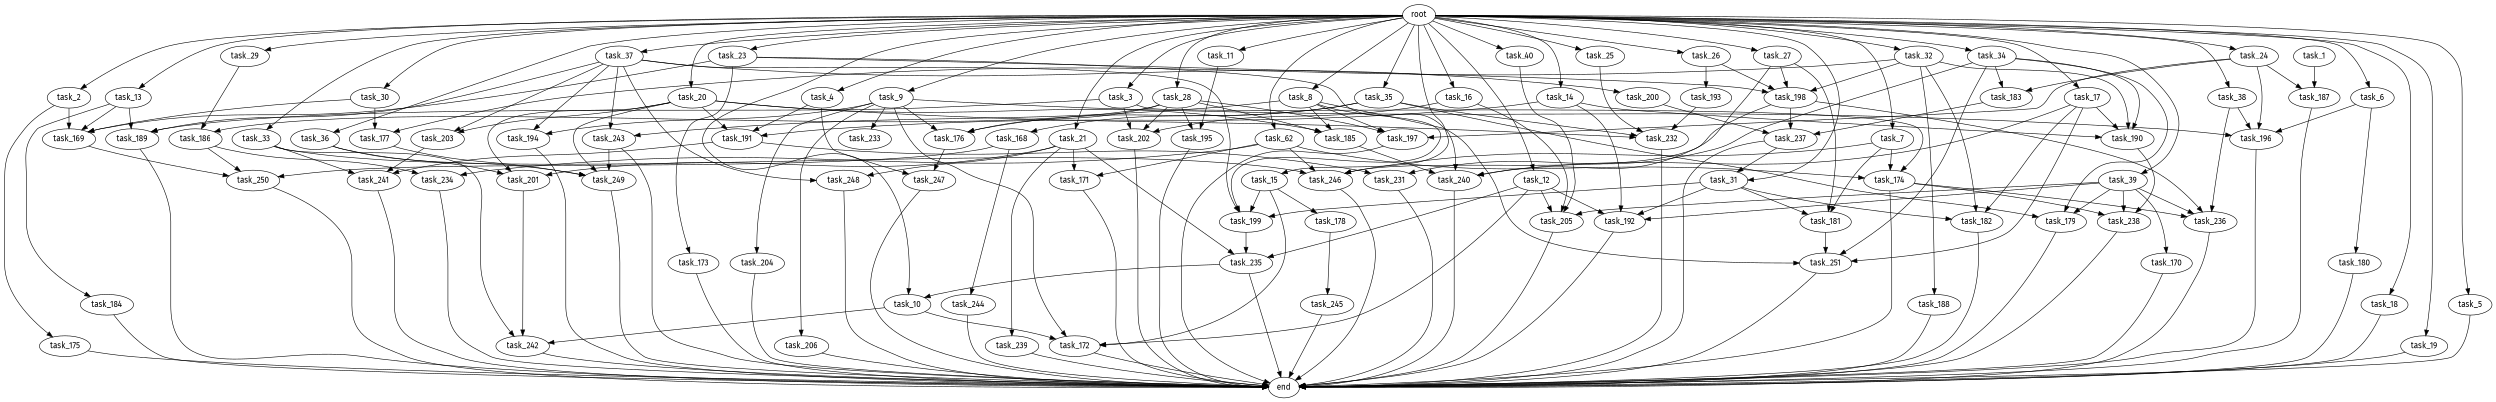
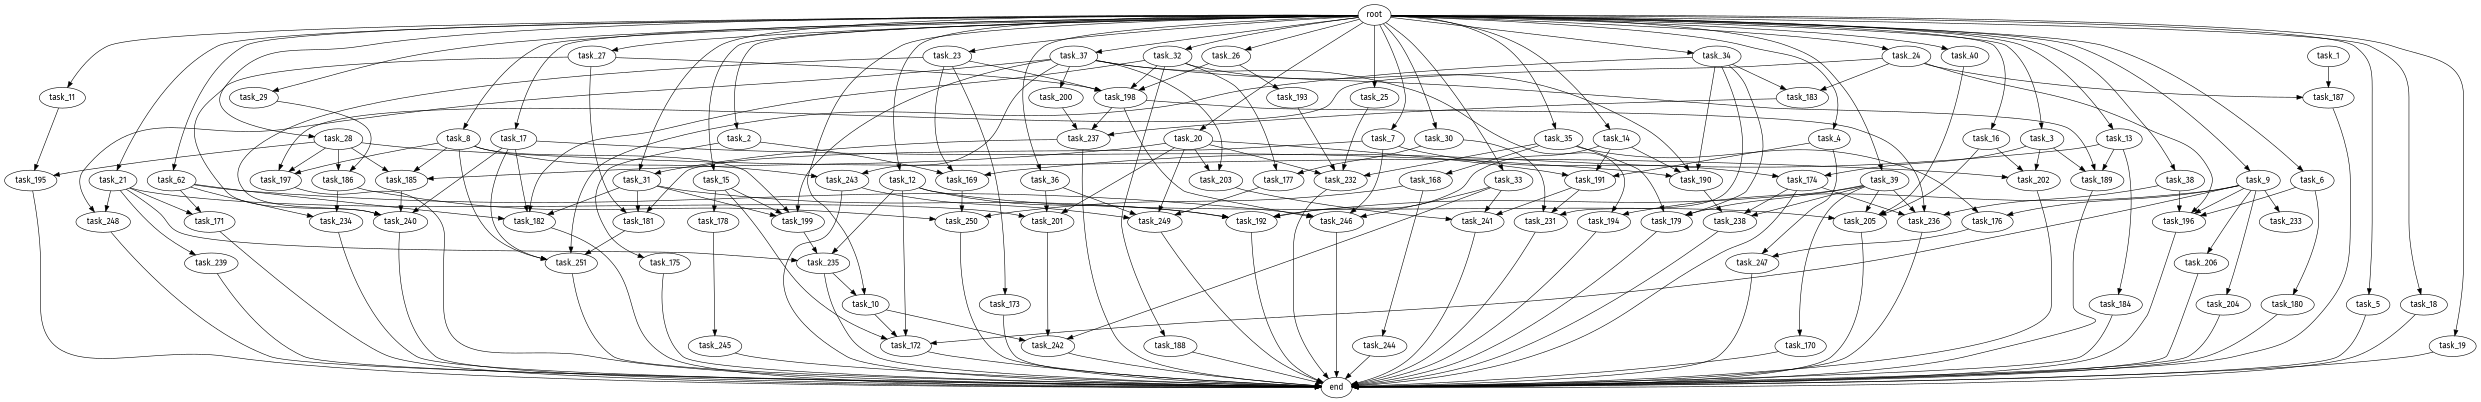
(222, 110) -> (1499, 146)
(1067, 119) -> none
(1676, 167) -> (331, 201)
